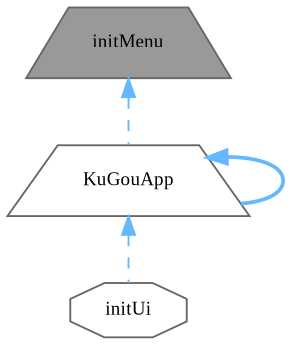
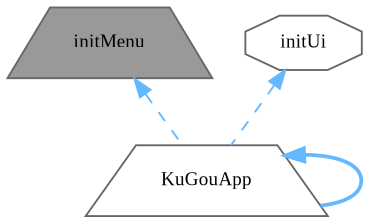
(129, 259) -> (253, 115)
